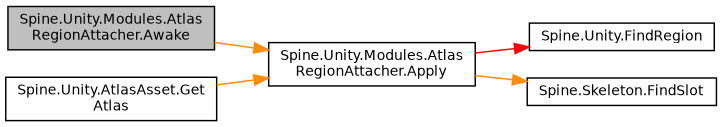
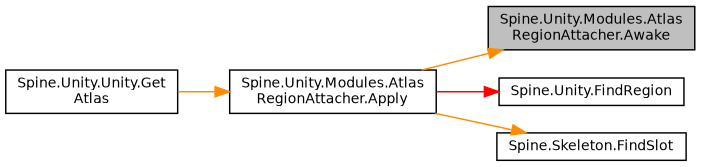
(234, 45) -> (455, 62)
(111, 99) -> (92, 92)
